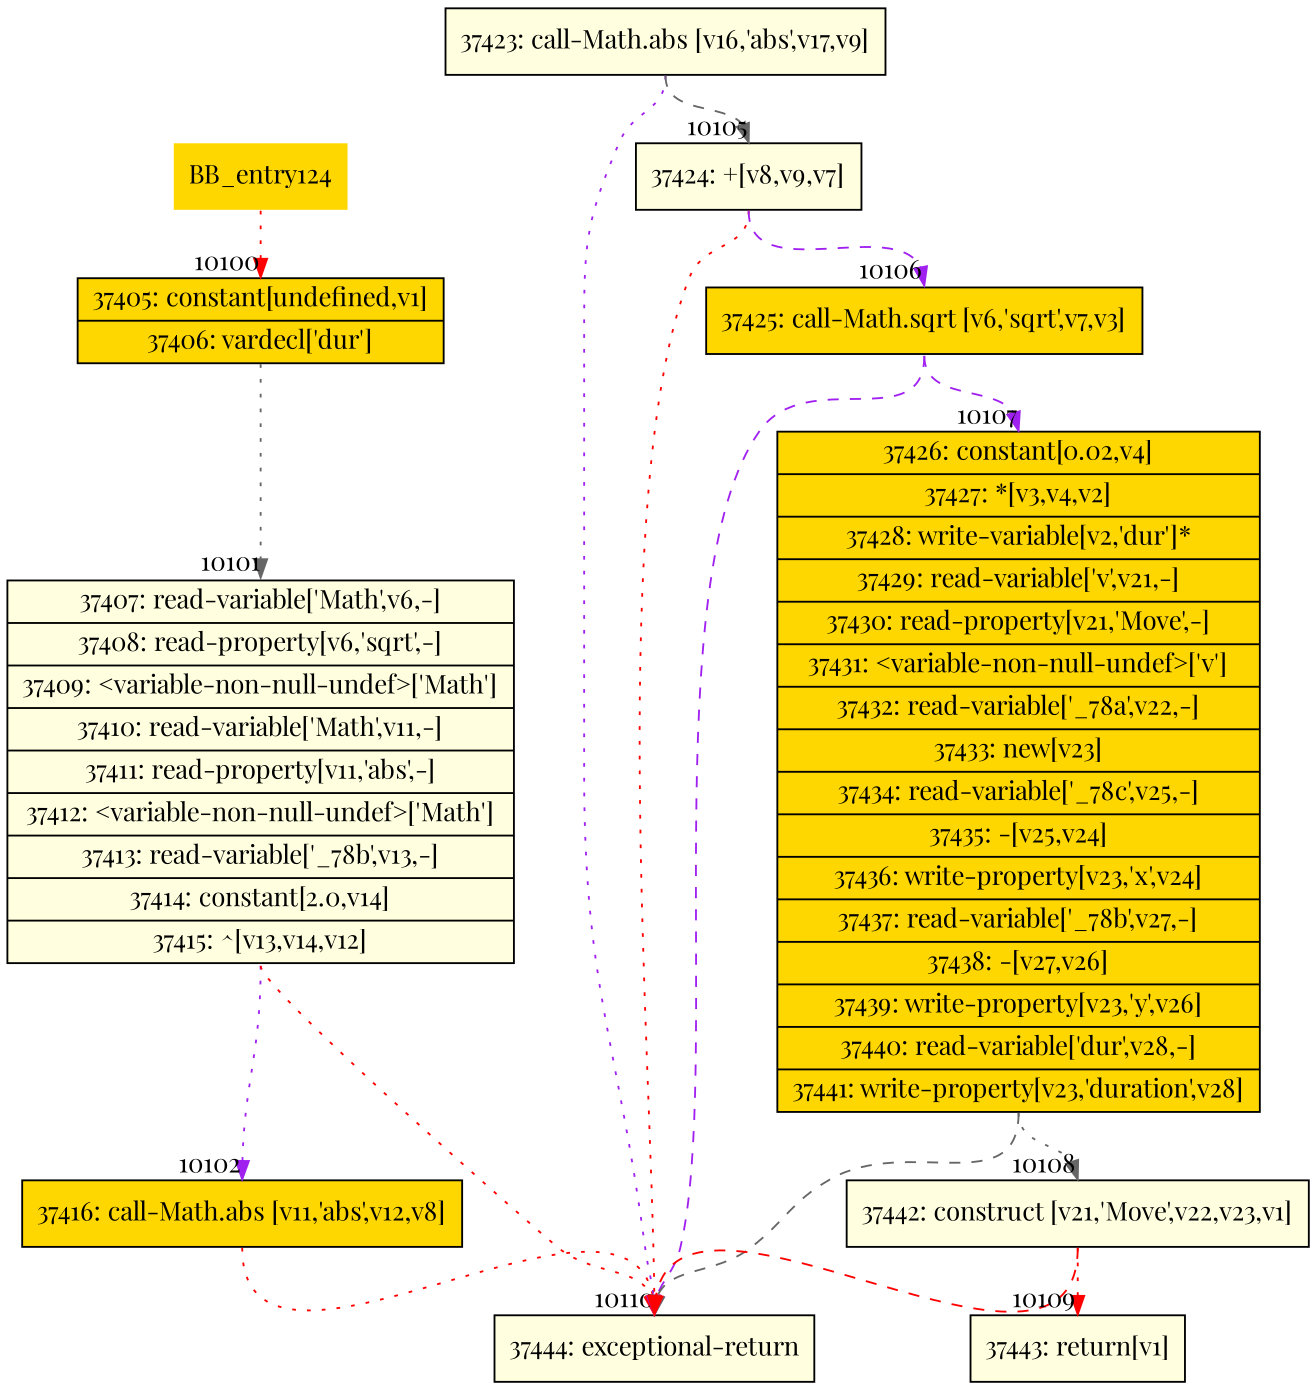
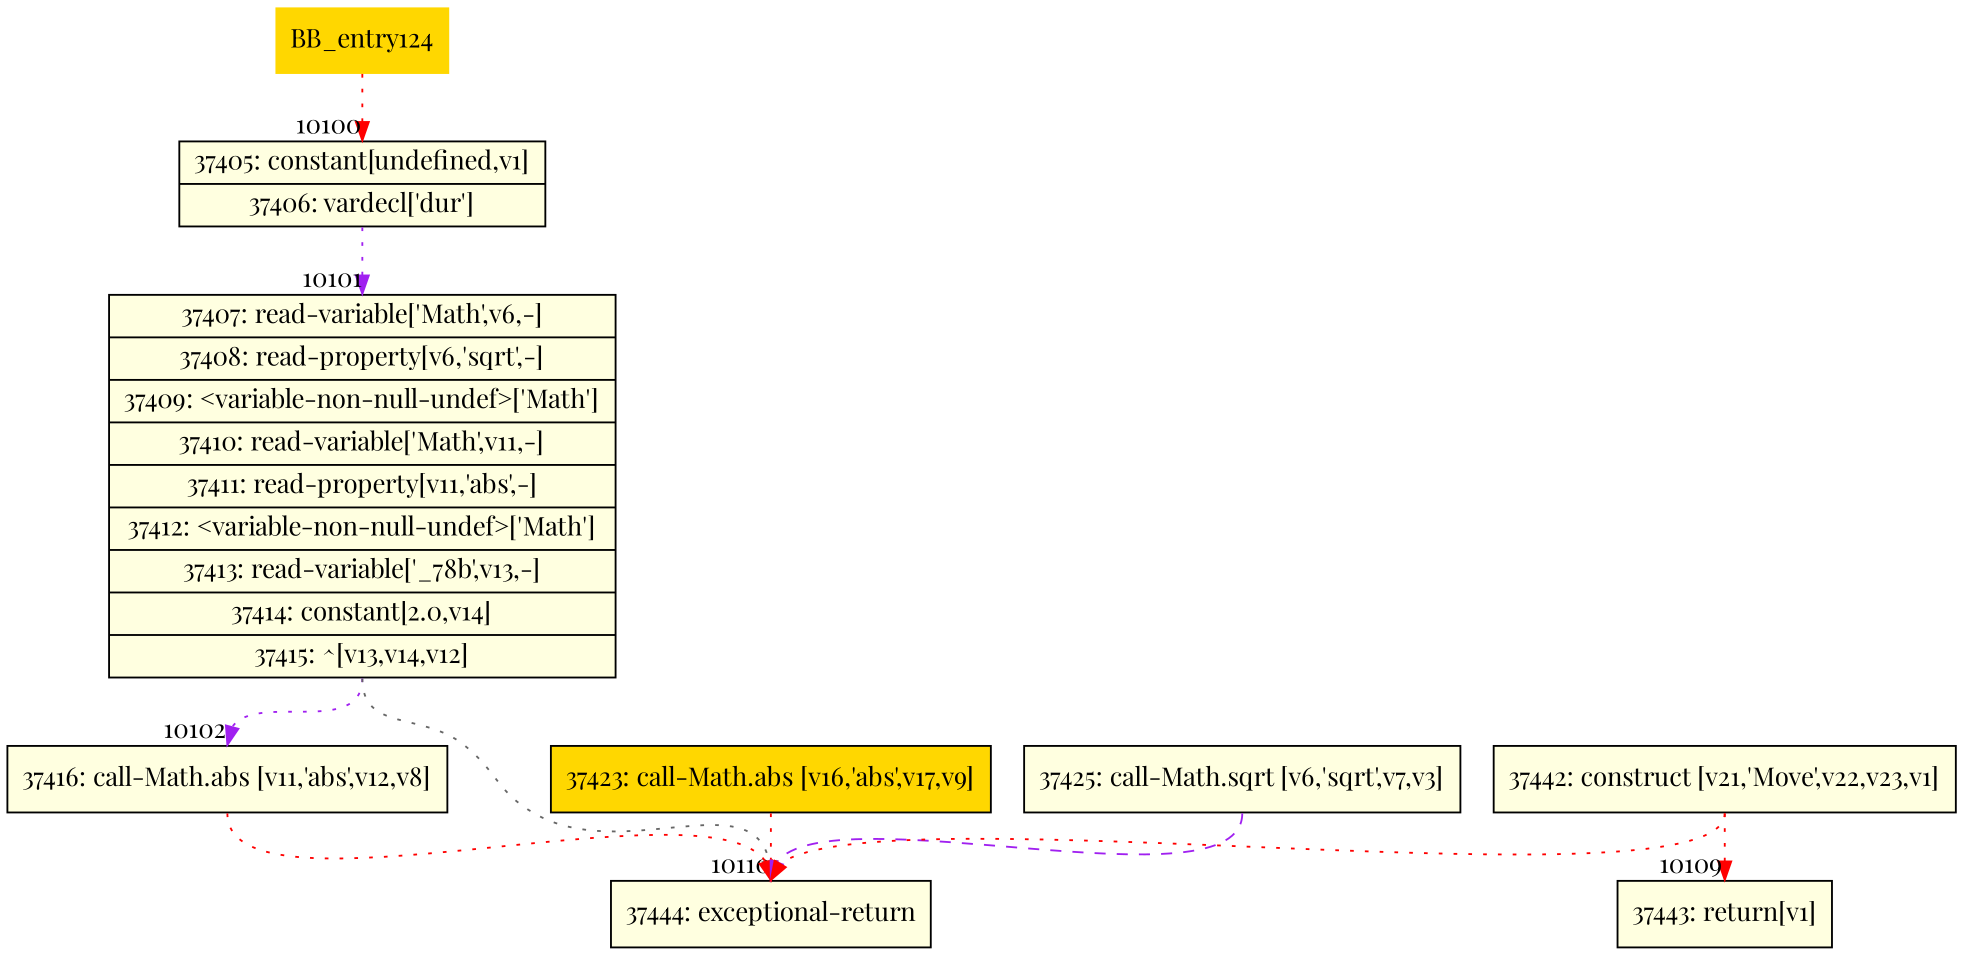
(666, 42) -> (771, 779)
(749, 177) -> none
(261, 321) -> (362, 184)
(924, 321) -> (1242, 779)
(261, 462) -> (362, 251)
(584, 677) -> (771, 837)
(1019, 772) -> none
(444, 1147) -> (546, 818)
(242, 1214) -> (227, 779)
(875, 1284) -> (1256, 847)
